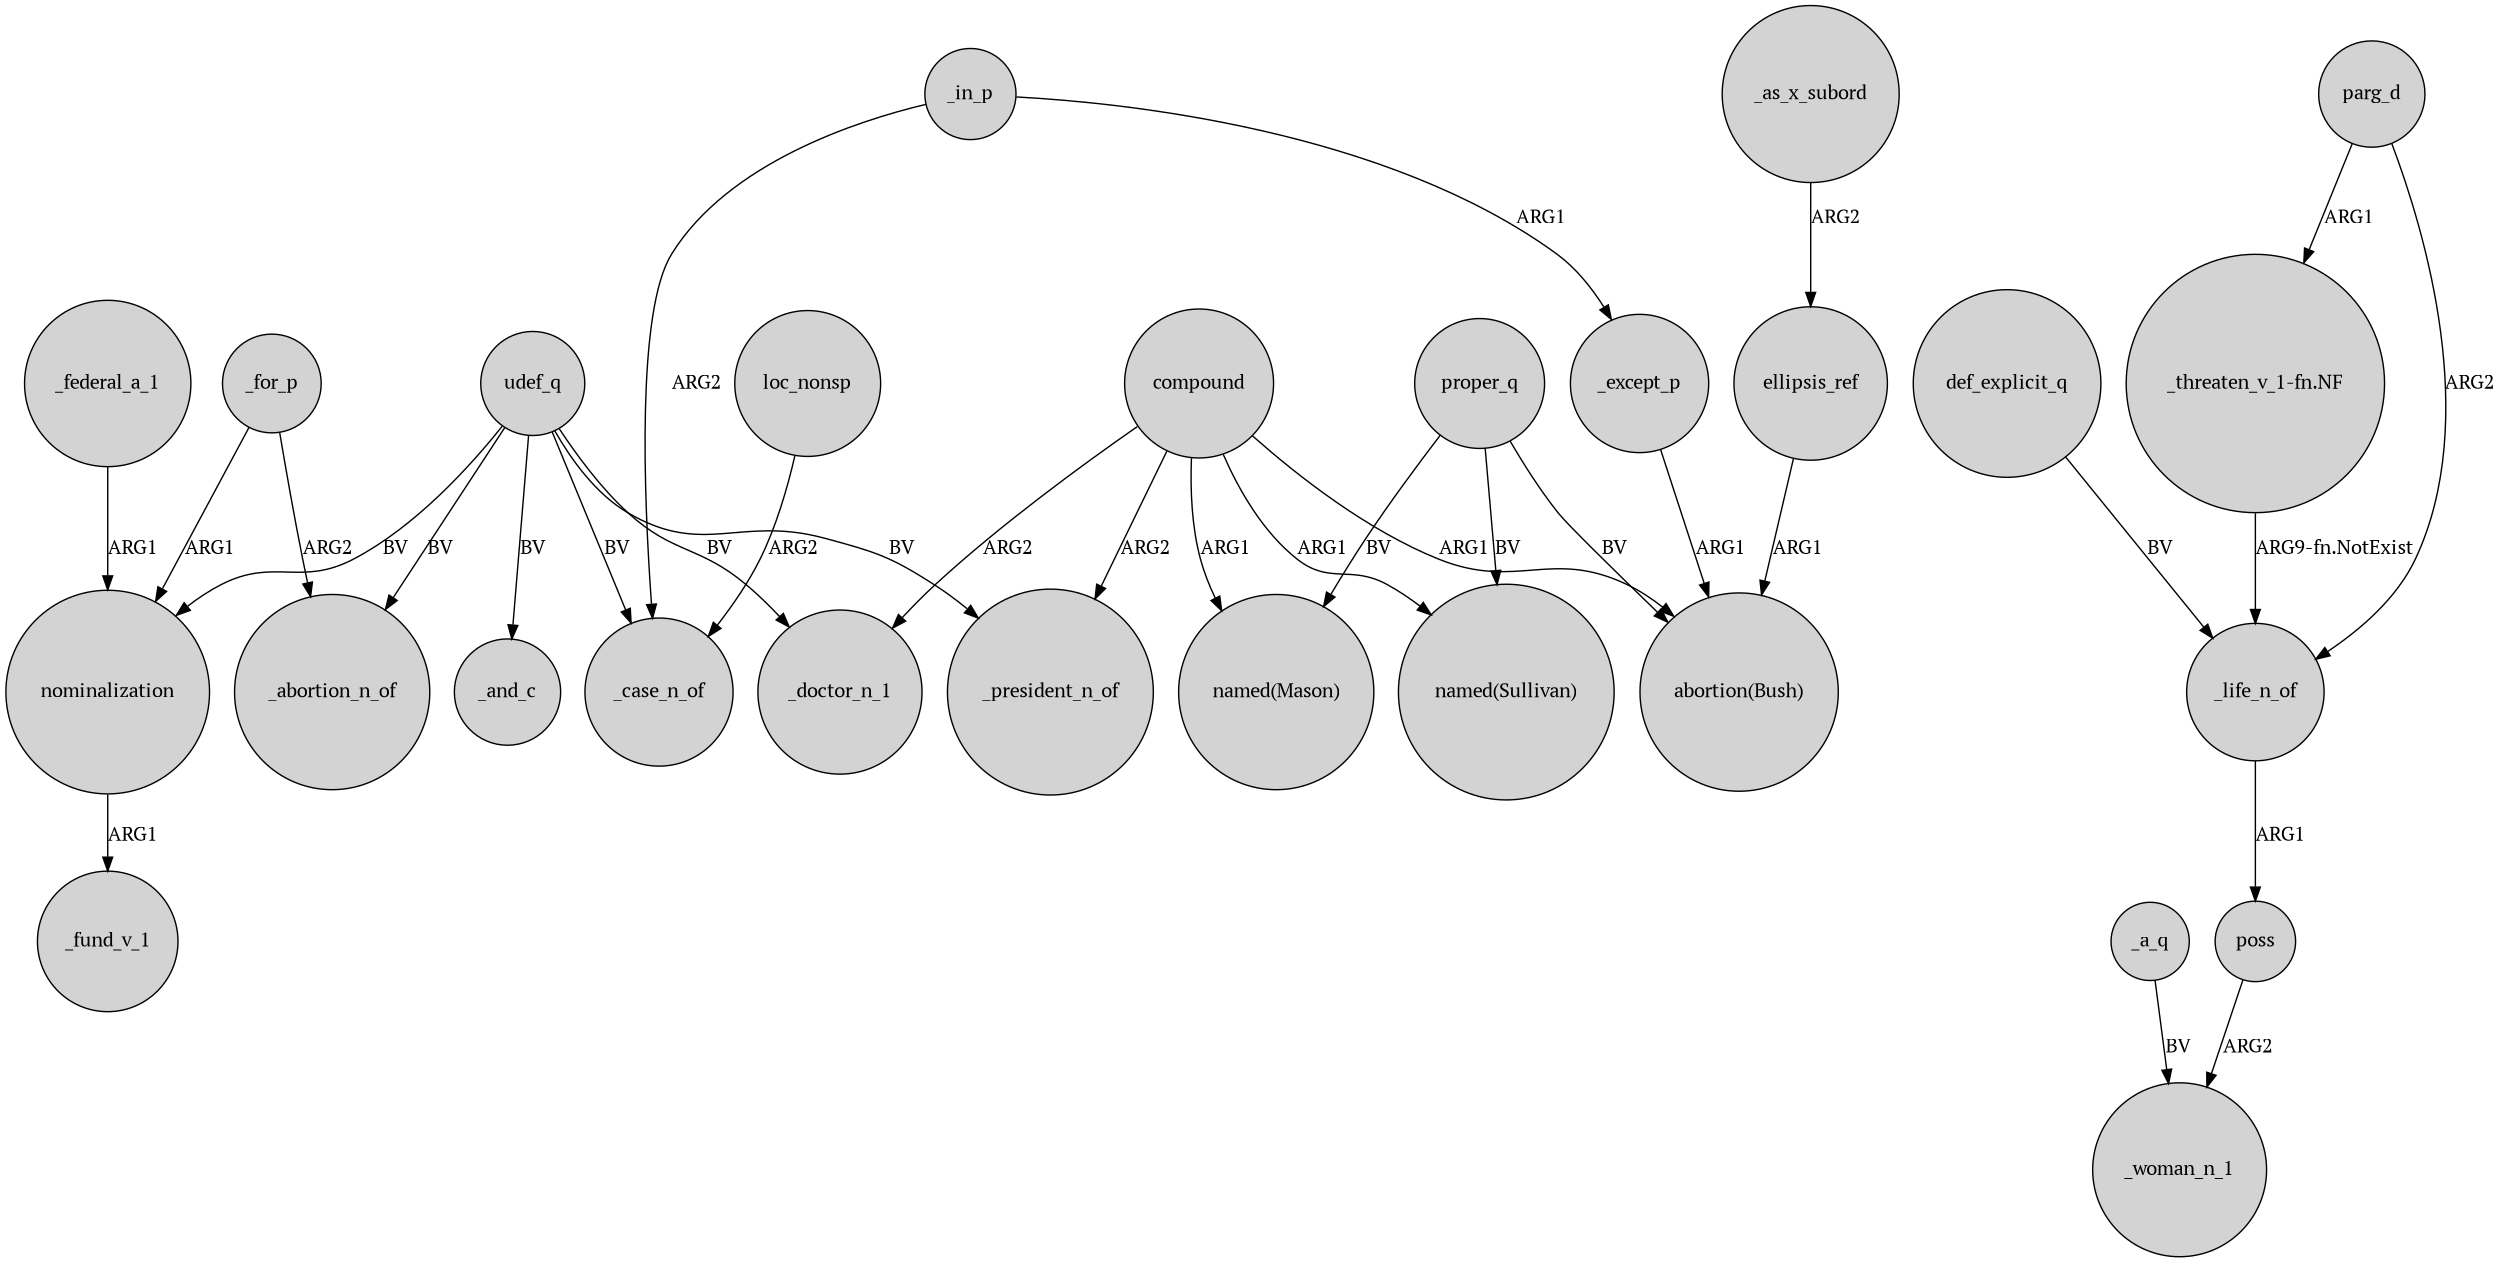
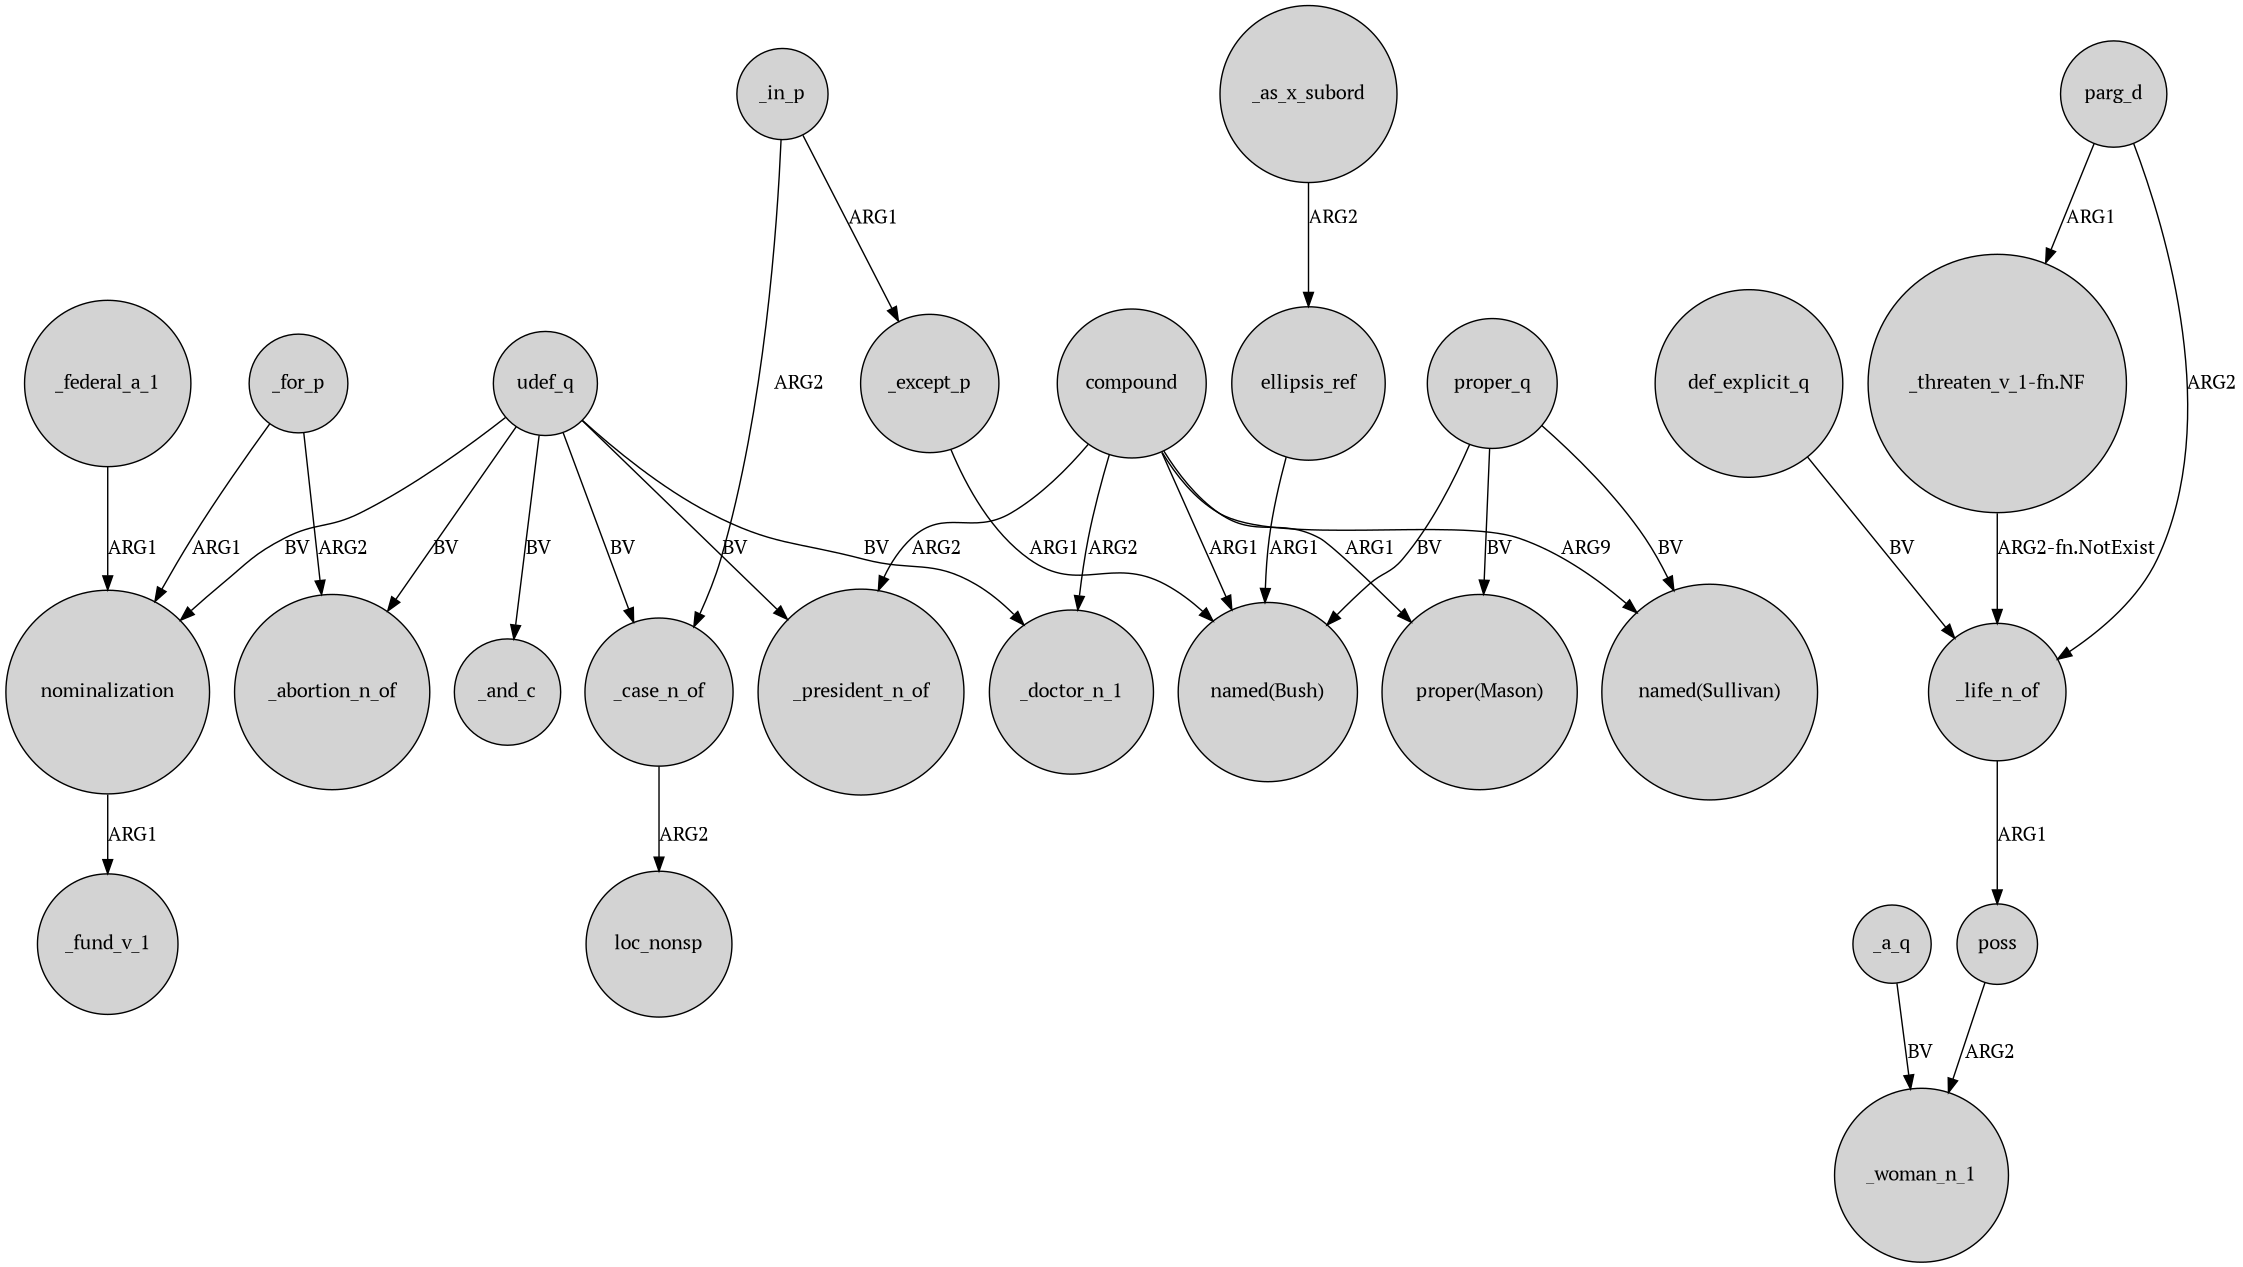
(767, 545) -> (659, 812)
(1323, 549) -> (1586, 549)
(2335, 549) -> (2077, 549)
(1276, 692) -> (1480, 692)
(1739, 692) -> (1268, 692)
